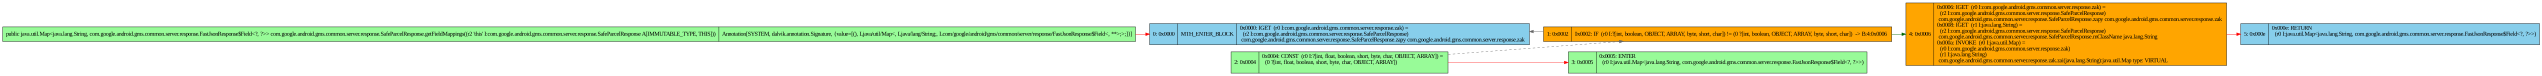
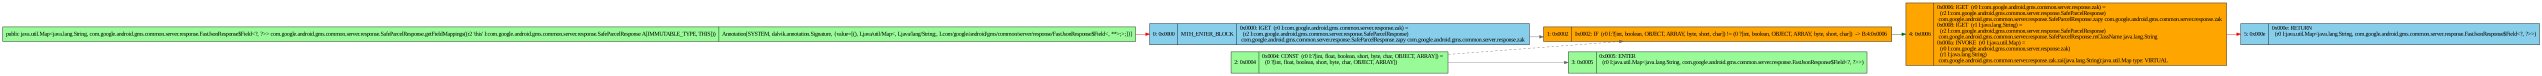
(1538, 32) -> (1534, 37)
(1506, 62) -> (1506, 62)
